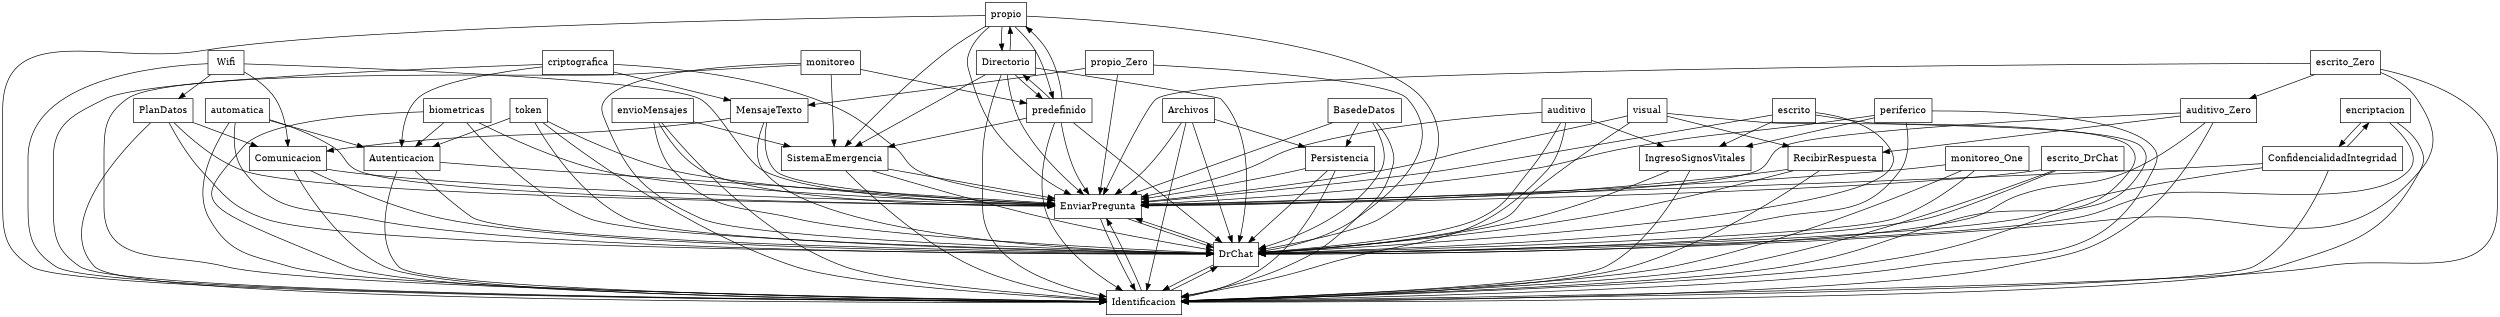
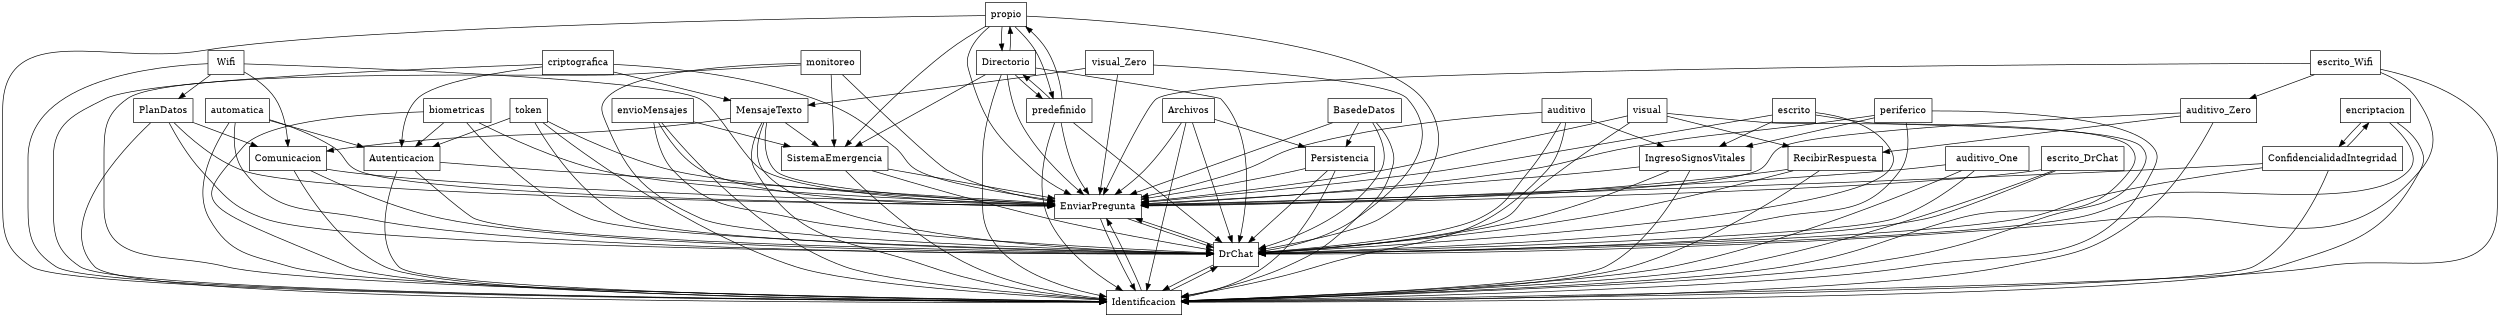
(1119, 63) -> (1119, 63)
(2345, 63) -> (2345, 63)
(932, 84) -> (933, 159)
(961, 132) -> (799, 133)
(1987, 159) -> (1987, 159)
none -> (1456, 184)
(1747, 243) -> none
none -> (900, 257)
